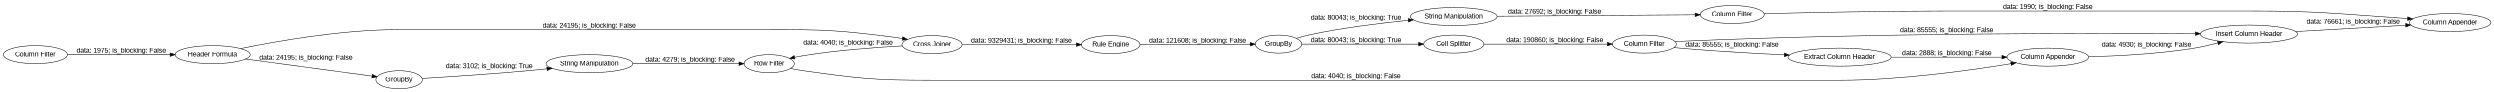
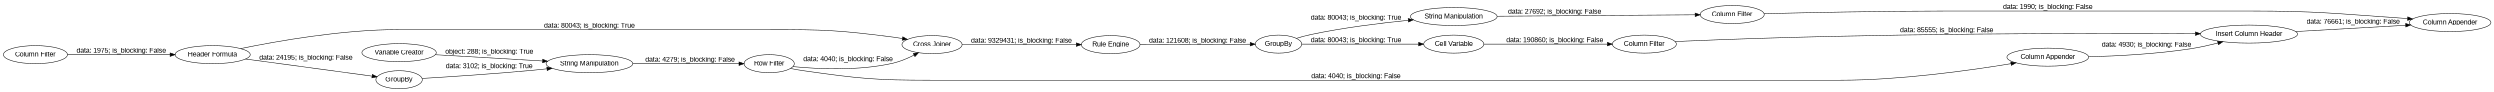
(589, 26) -> (589, 26)
(1454, 44) -> (1454, 44)
(848, 50) -> (854, 68)
none -> (399, 53)
(1840, 57) -> none
